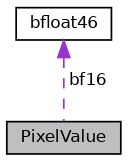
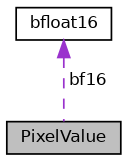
(64, 24) -> (64, 24)
